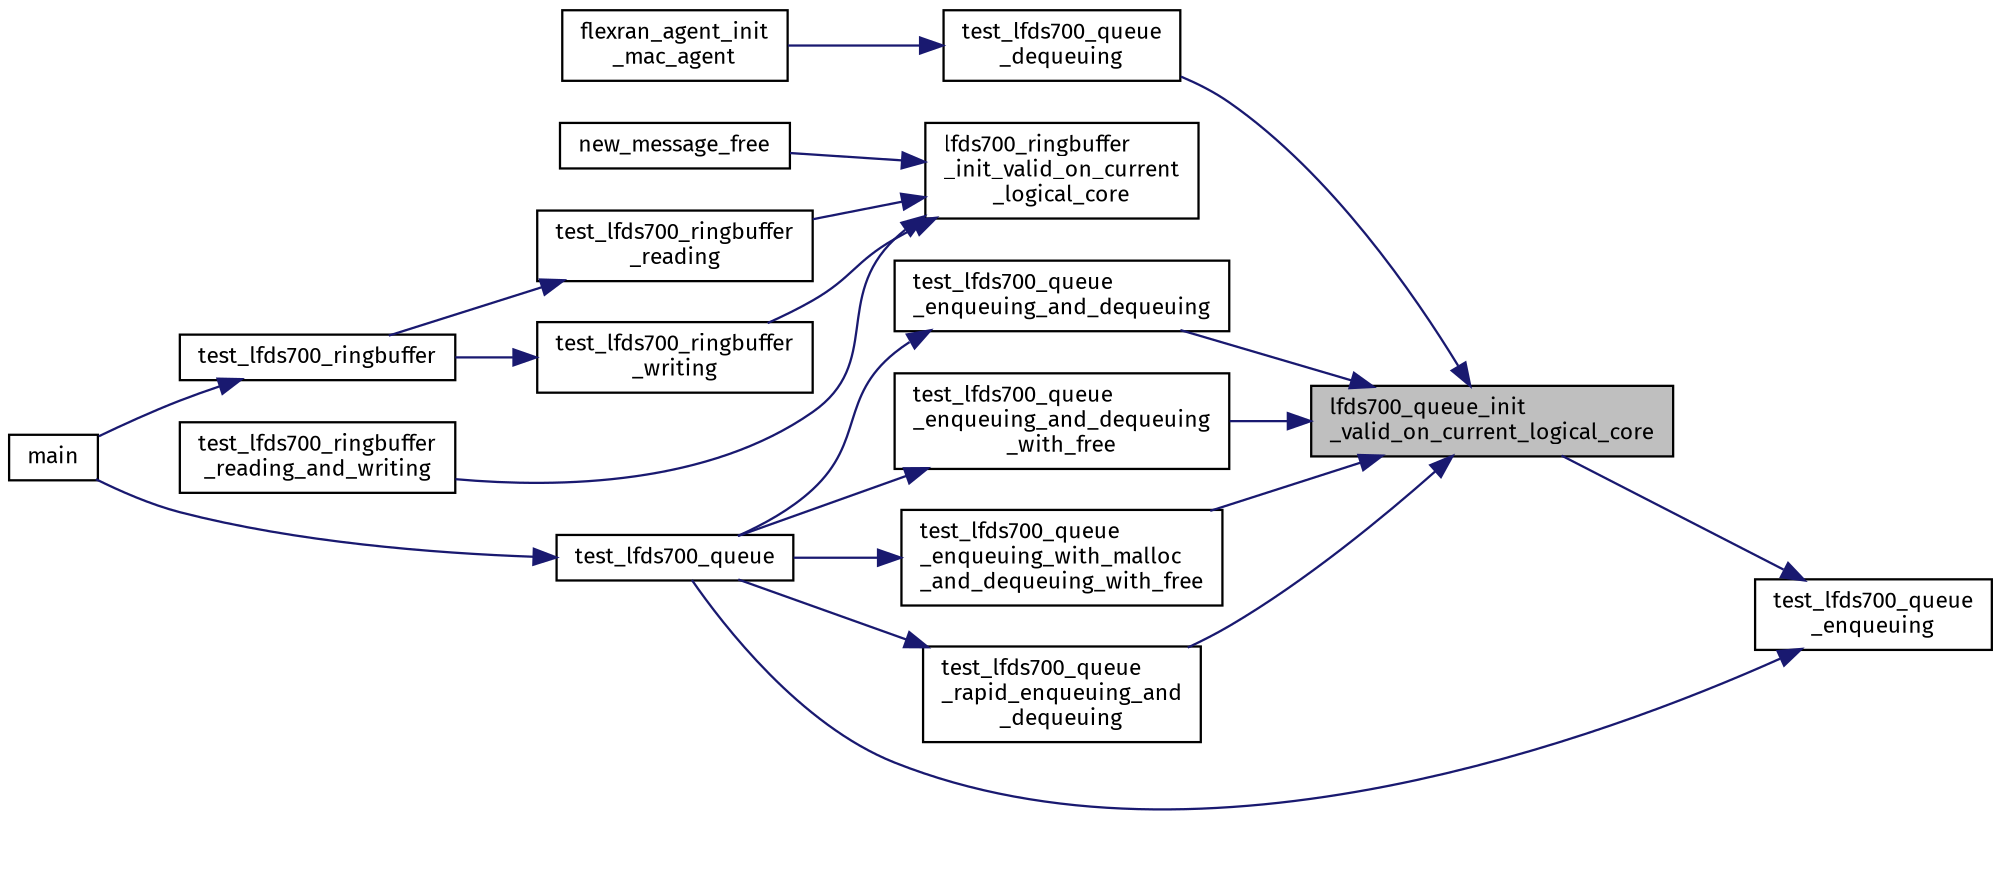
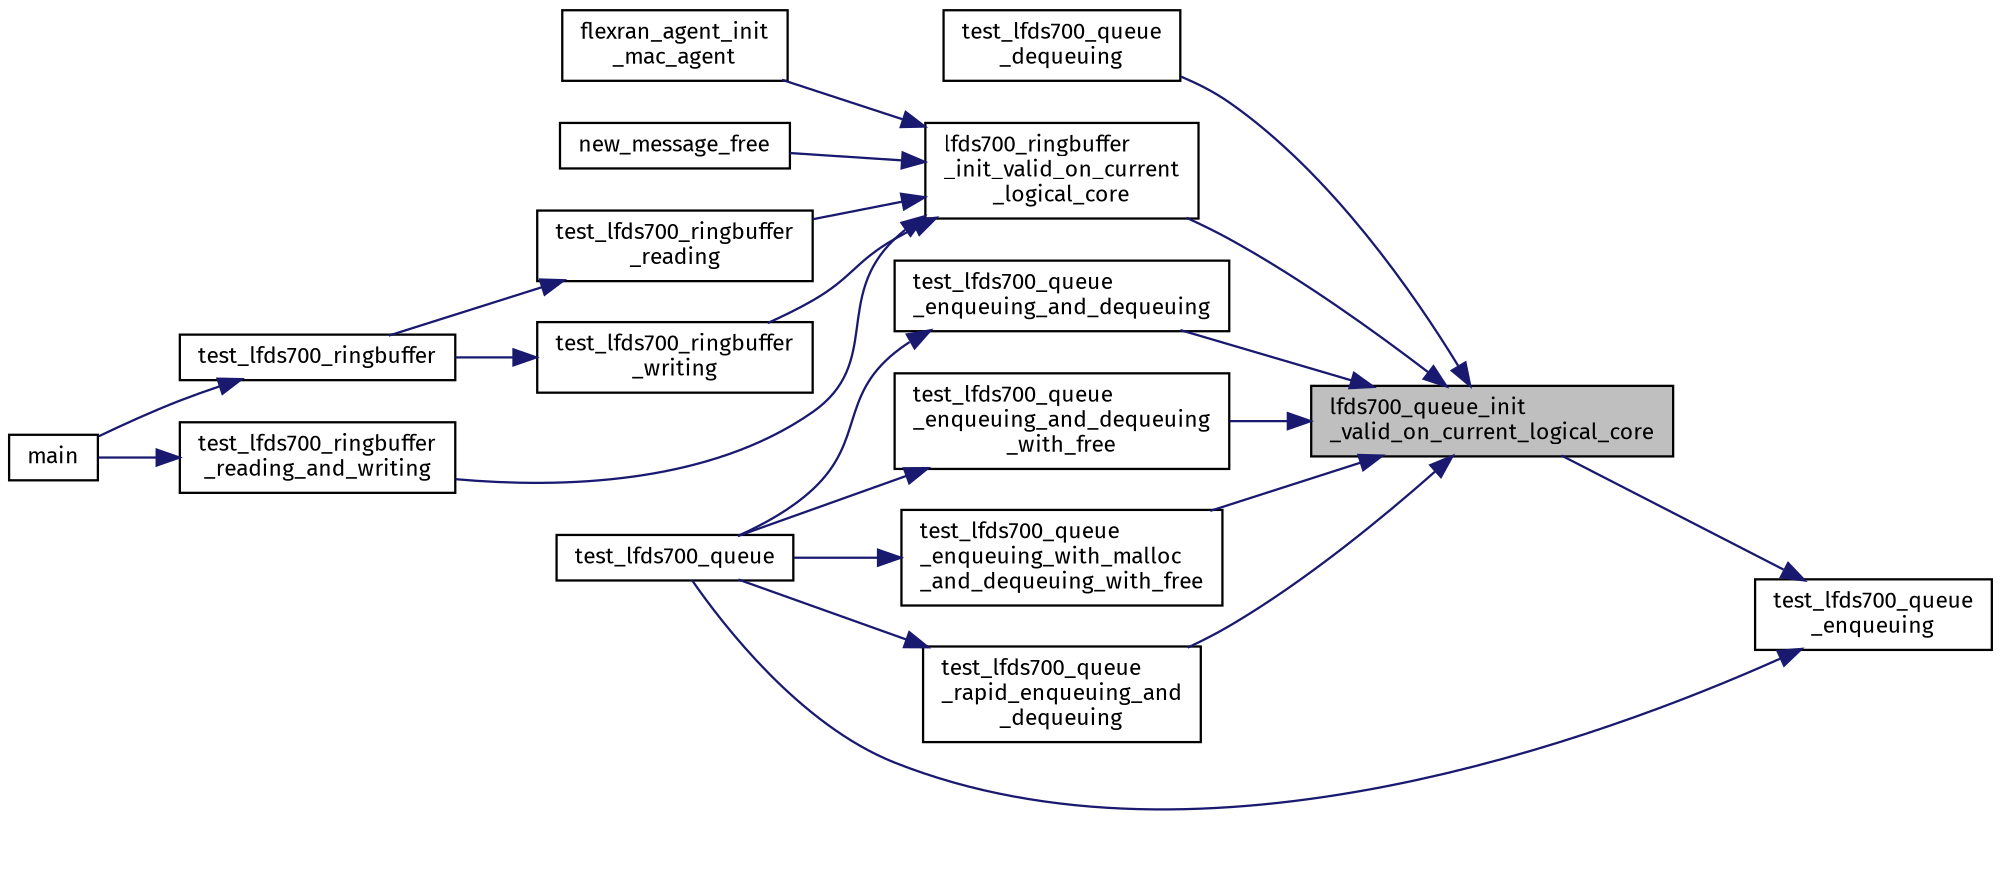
(854, 46) -> (842, 100)
none -> (1311, 289)
(311, 538) -> (127, 458)
